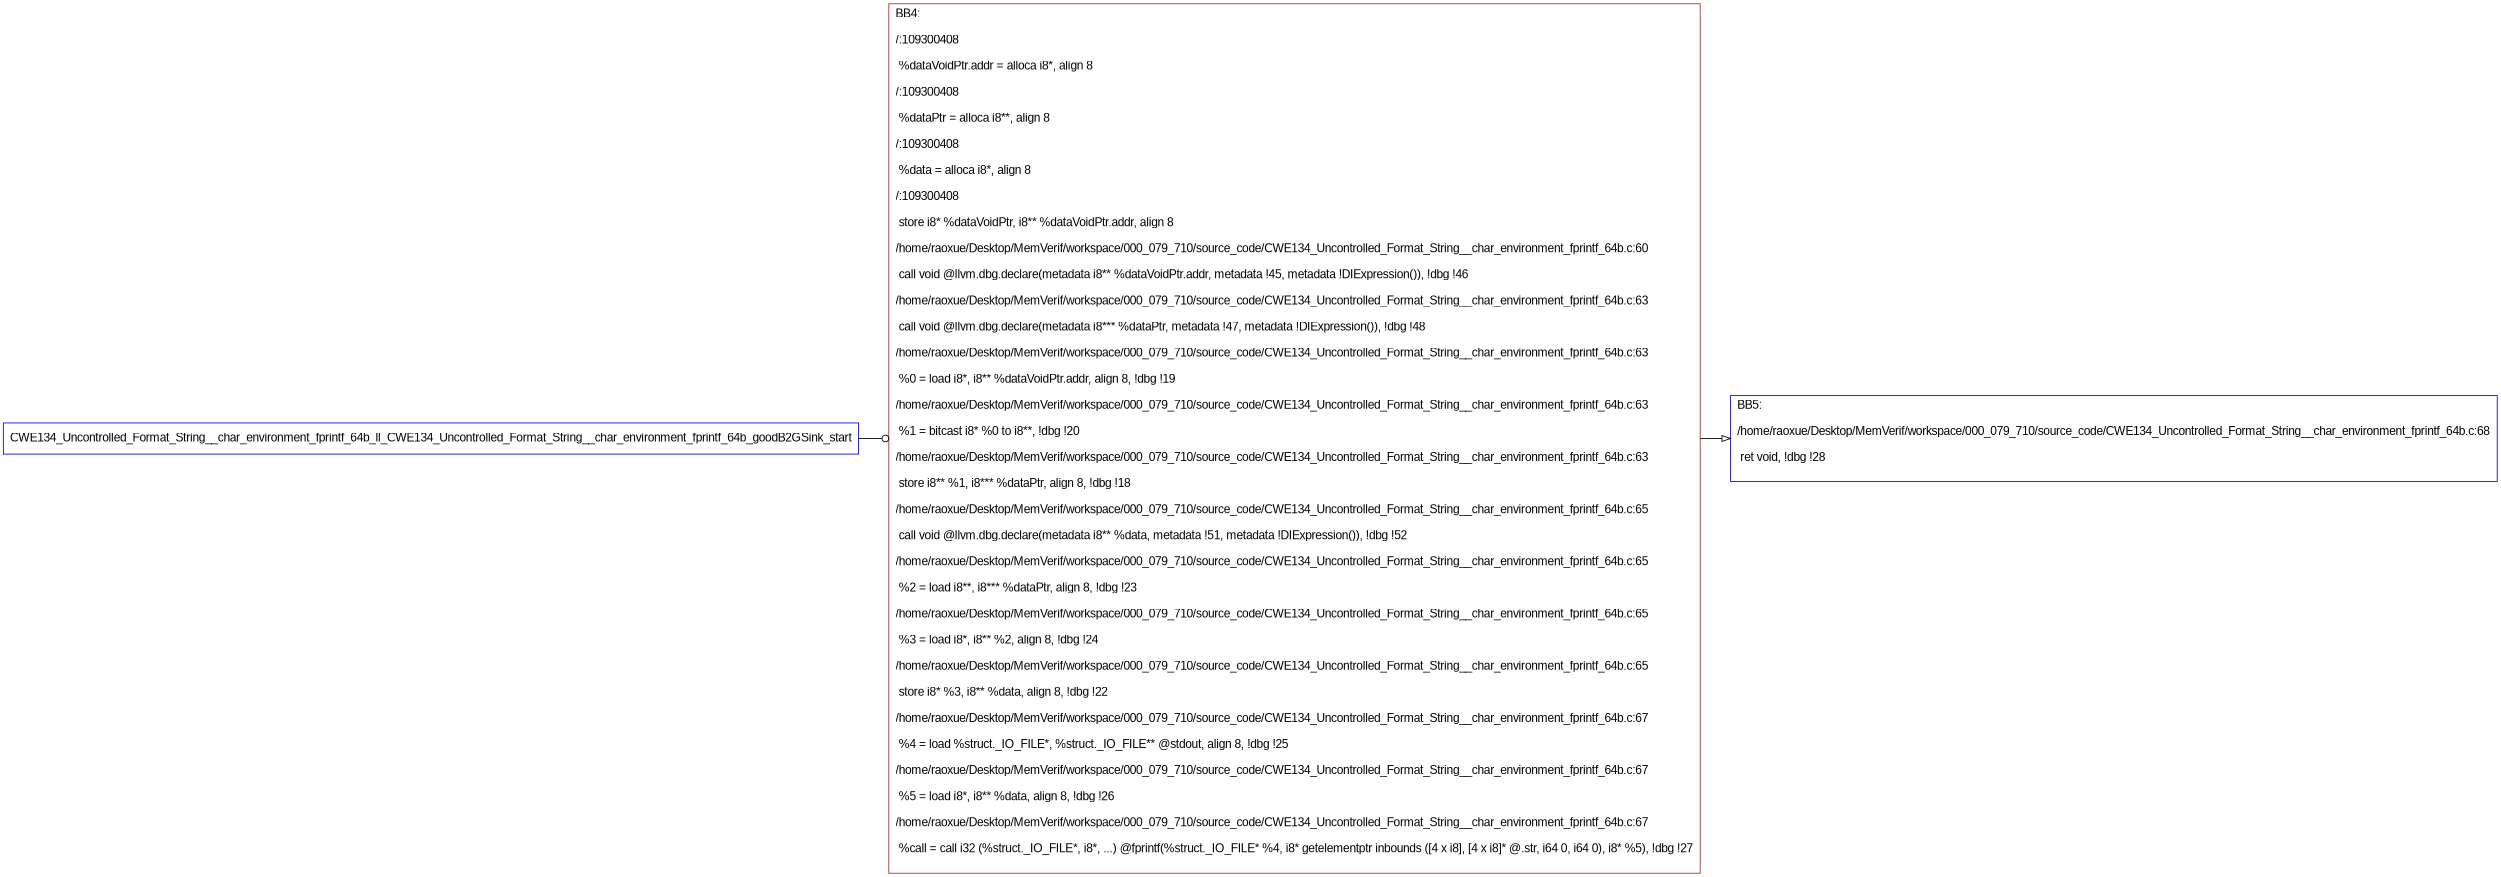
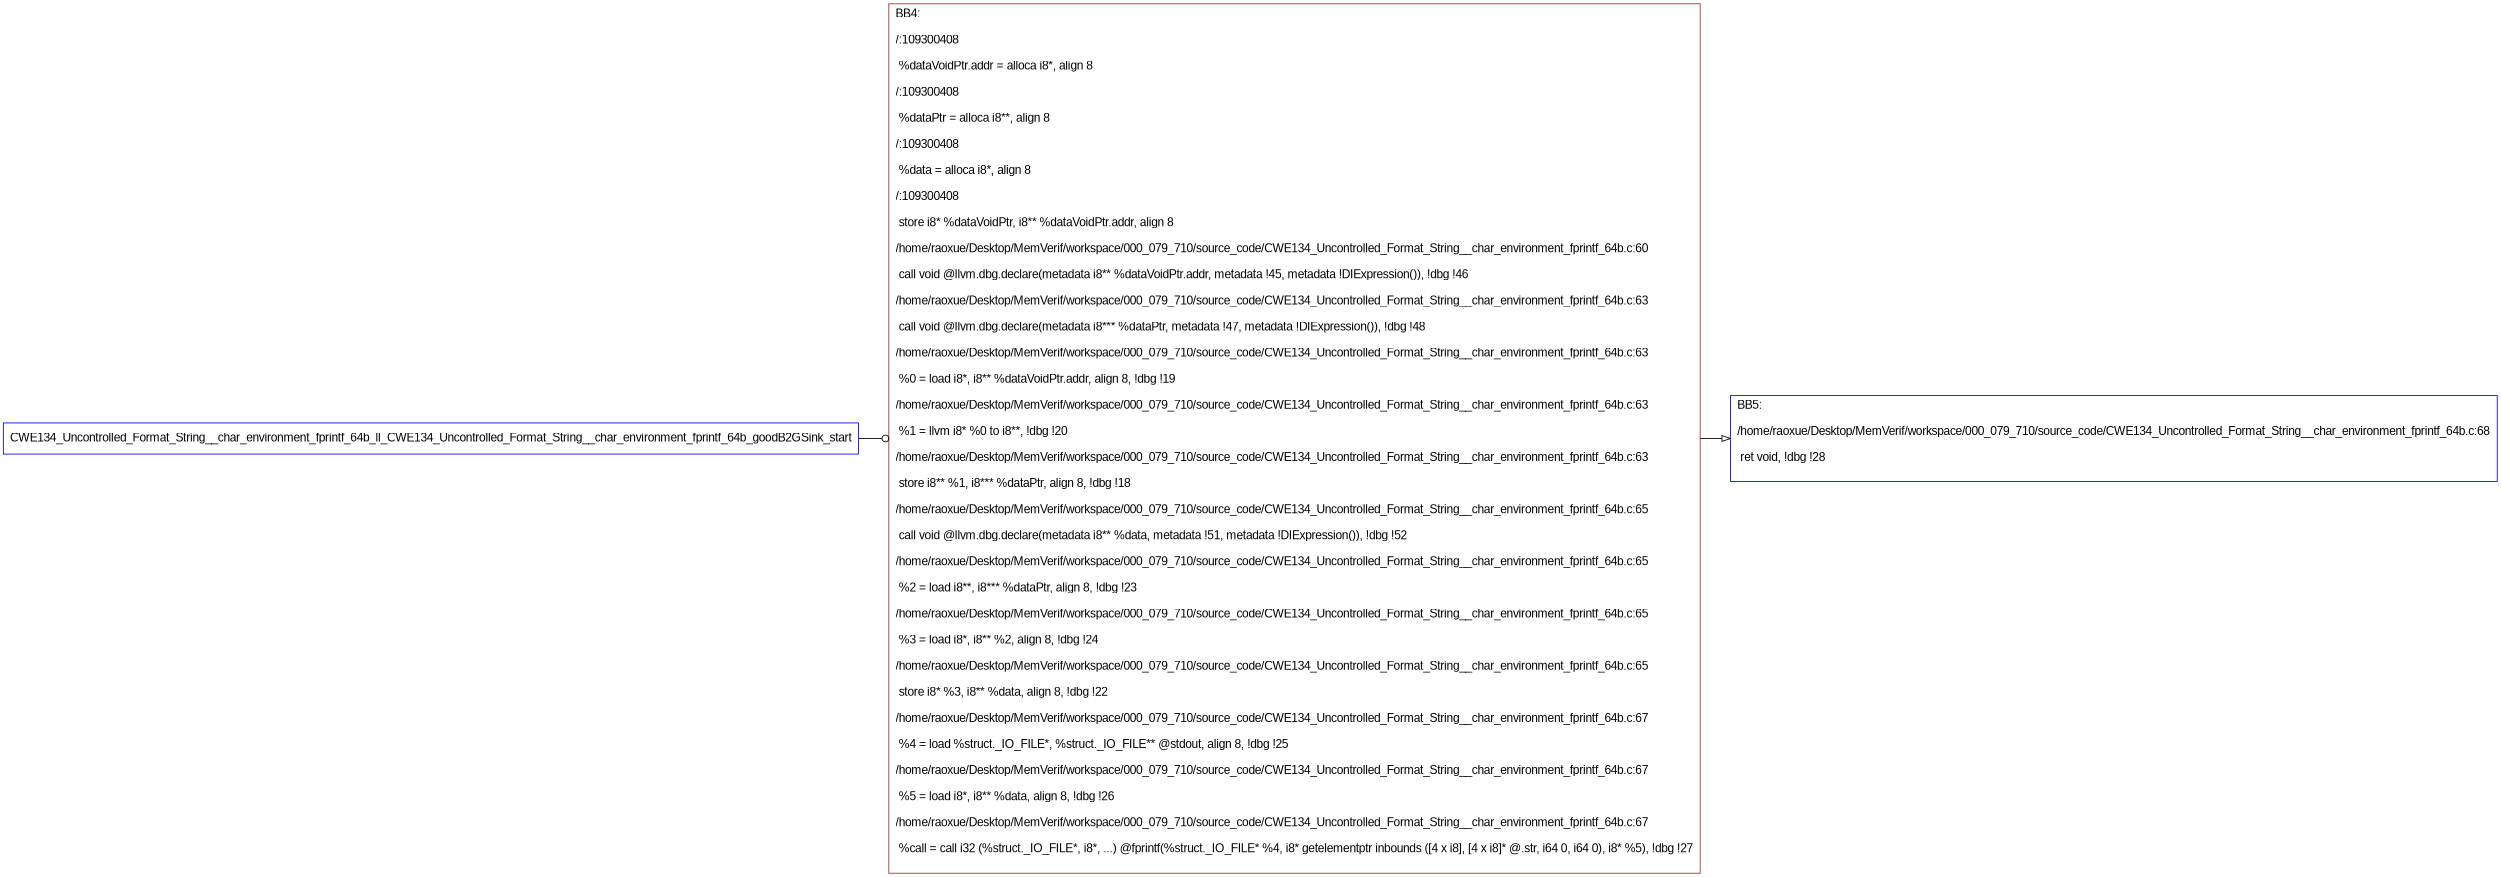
(988, 431) -> (982, 431)
